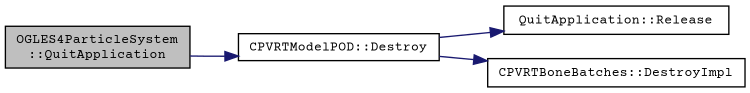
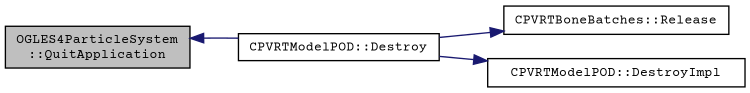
(616, 20) -> (616, 20)
(208, 56) -> (221, 38)
(616, 73) -> (616, 73)
